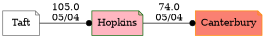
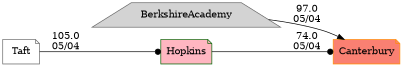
none -> (186, 15)
